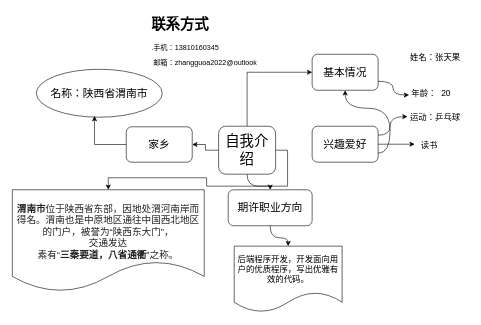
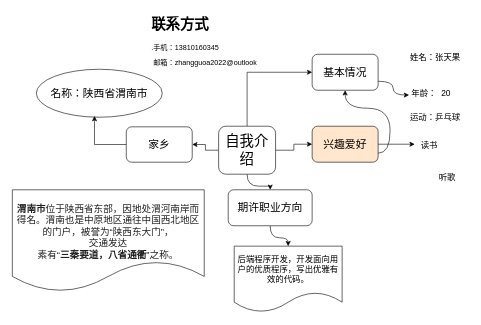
(391, 123) -> none
(345, 144) -> (345, 144)
(288, 168) -> (287, 150)
none -> (447, 177)
